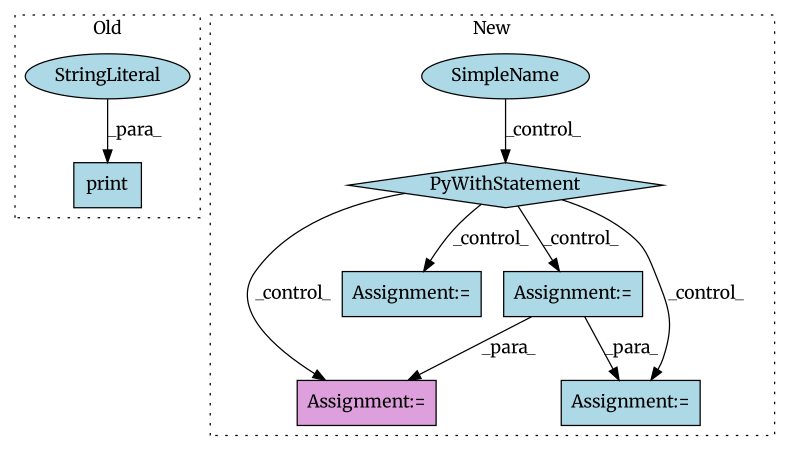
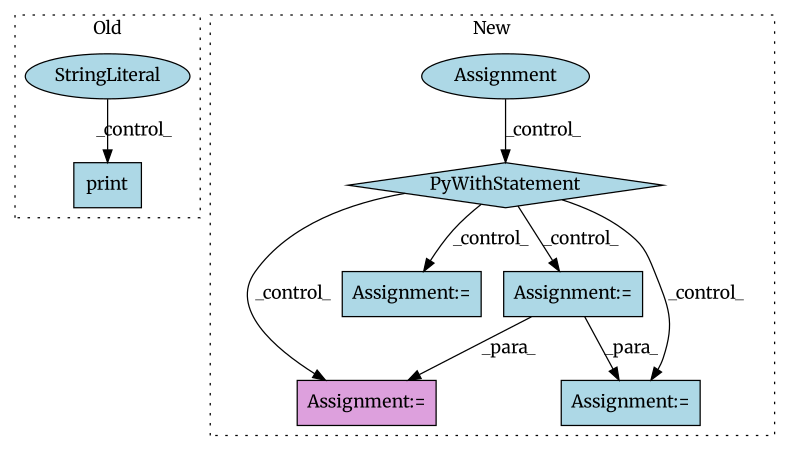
(506, 76) -> (506, 76)
(135, 131) -> (135, 131)
